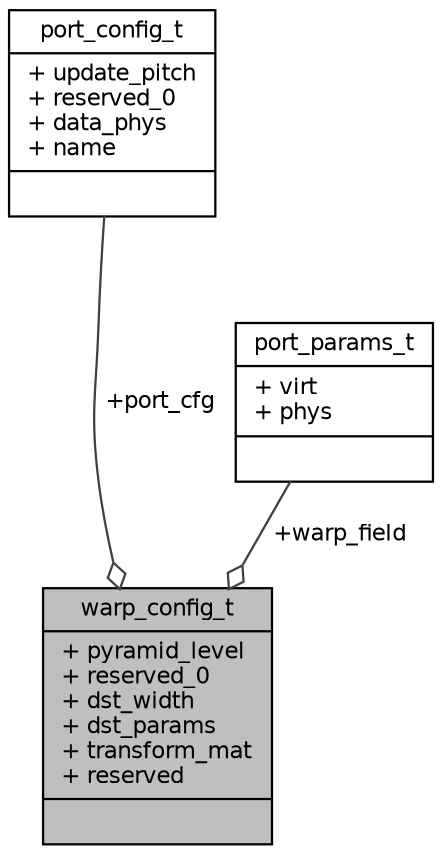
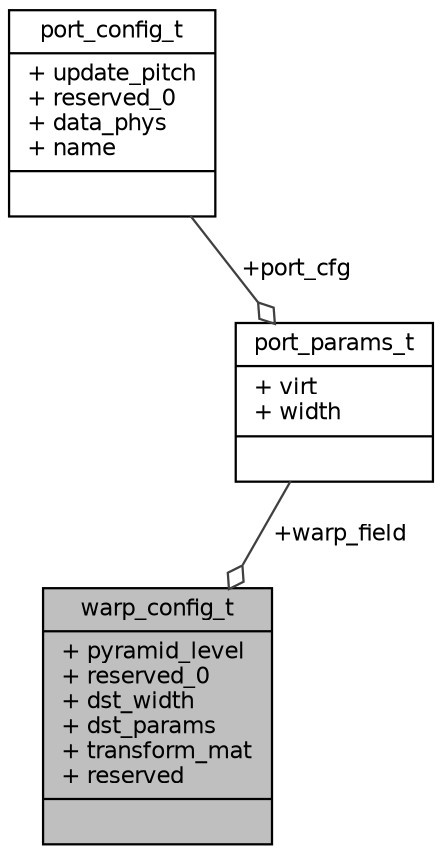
(95, 389) -> (224, 259)
(294, 413) -> (298, 413)
